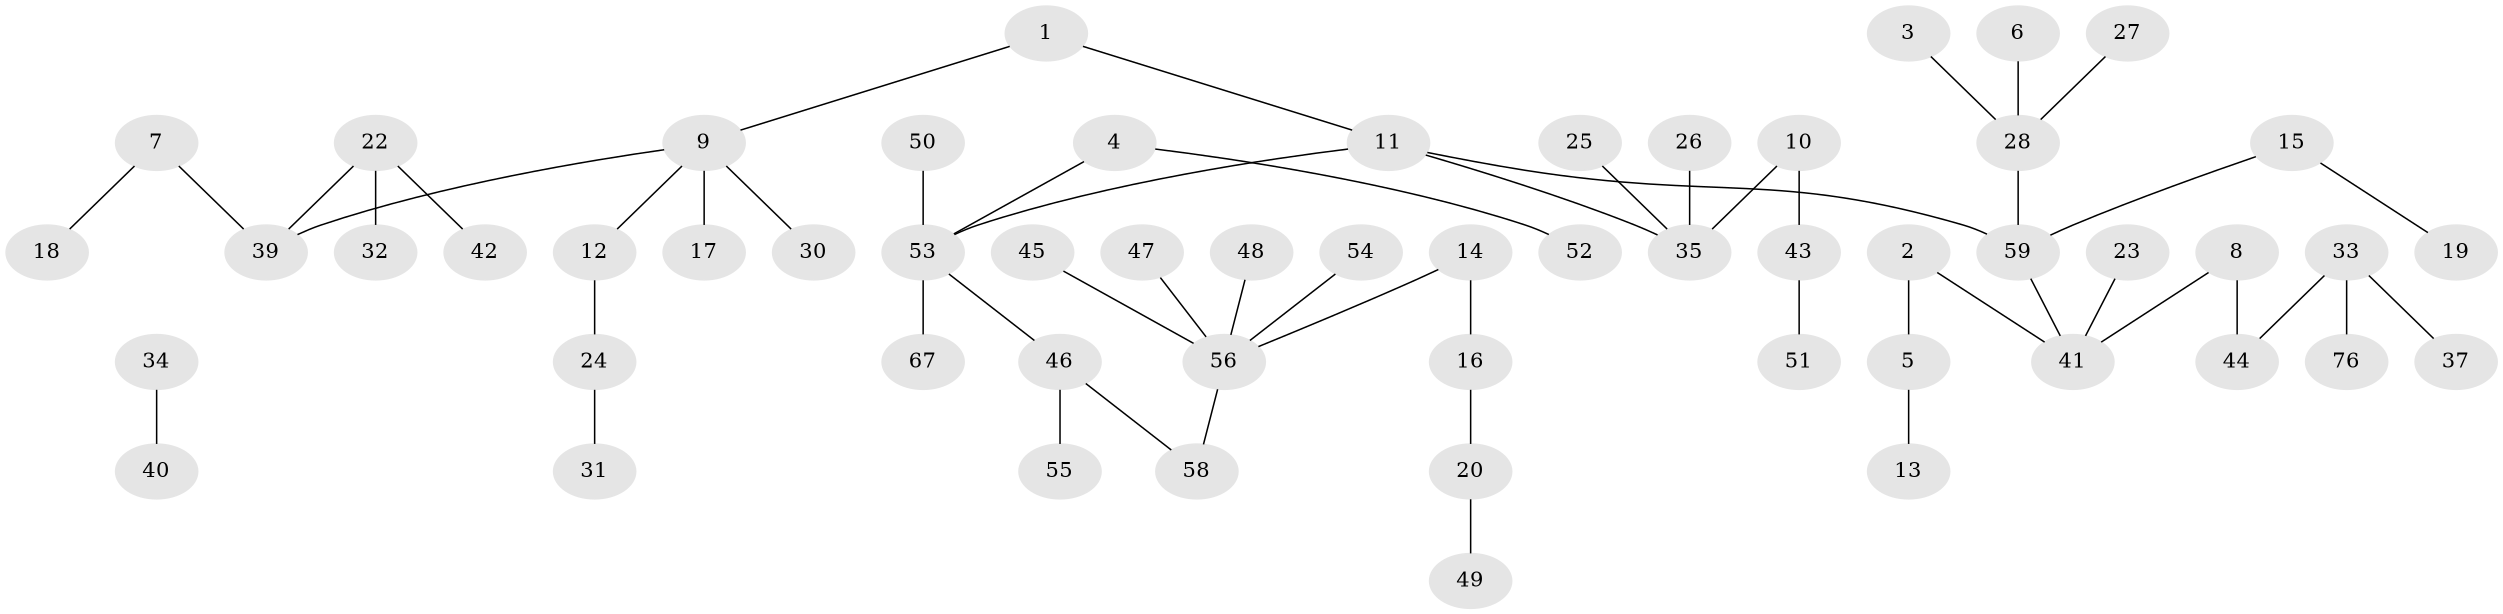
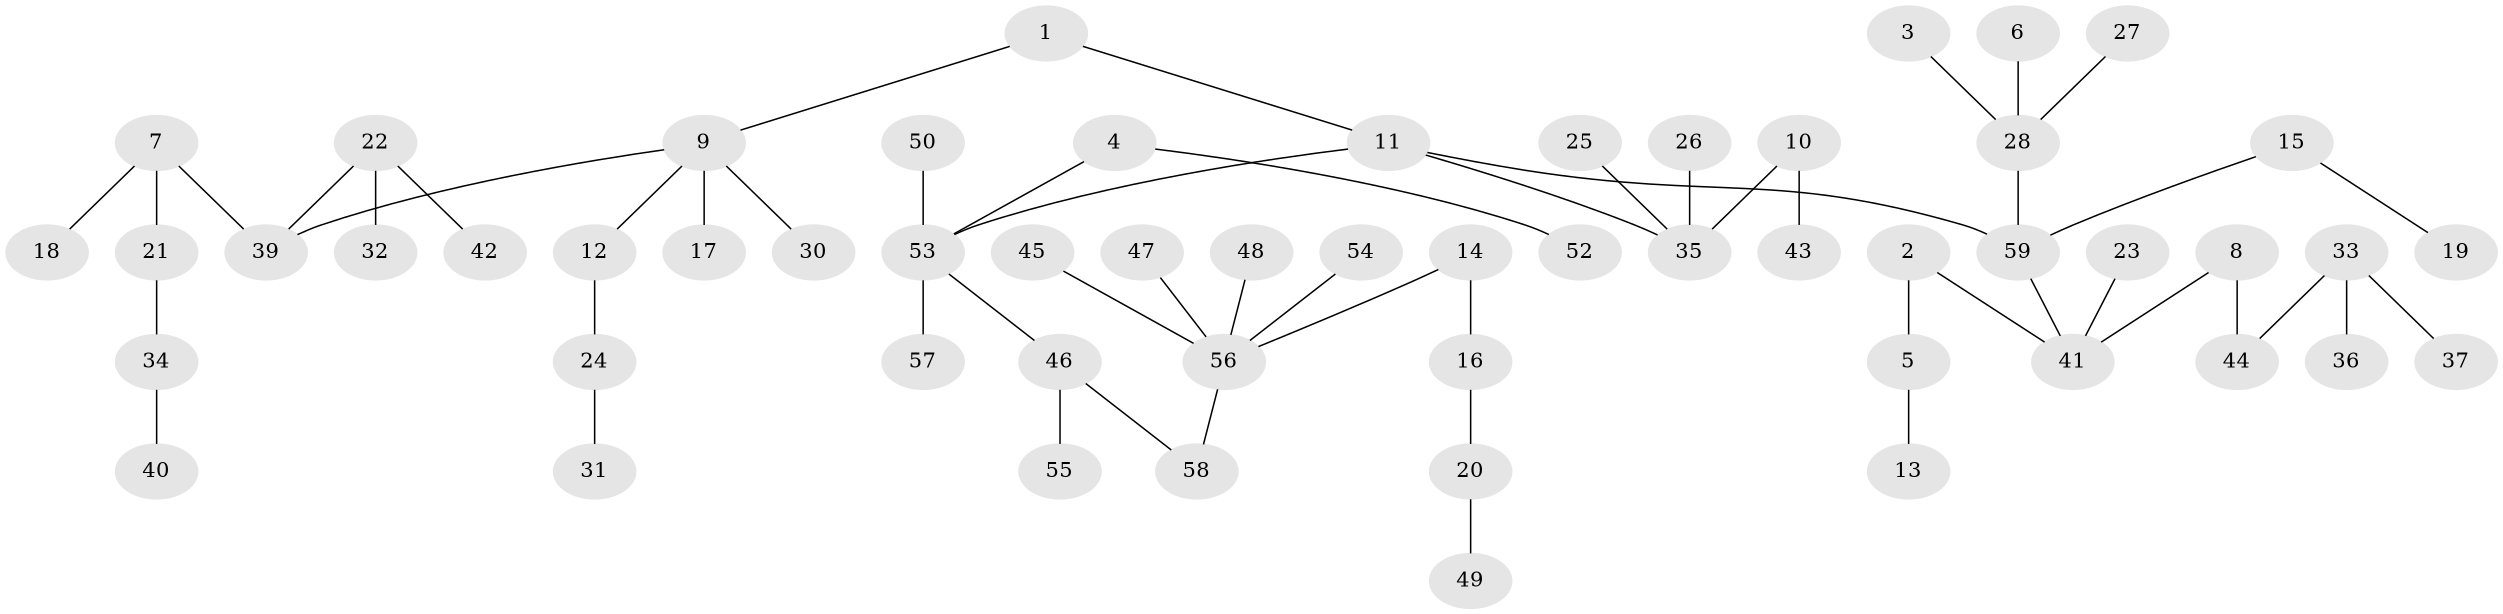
none -> (157, 252)
(923, 362) -> (923, 362)
(1799, 362) -> none
(2347, 362) -> (2347, 362)
